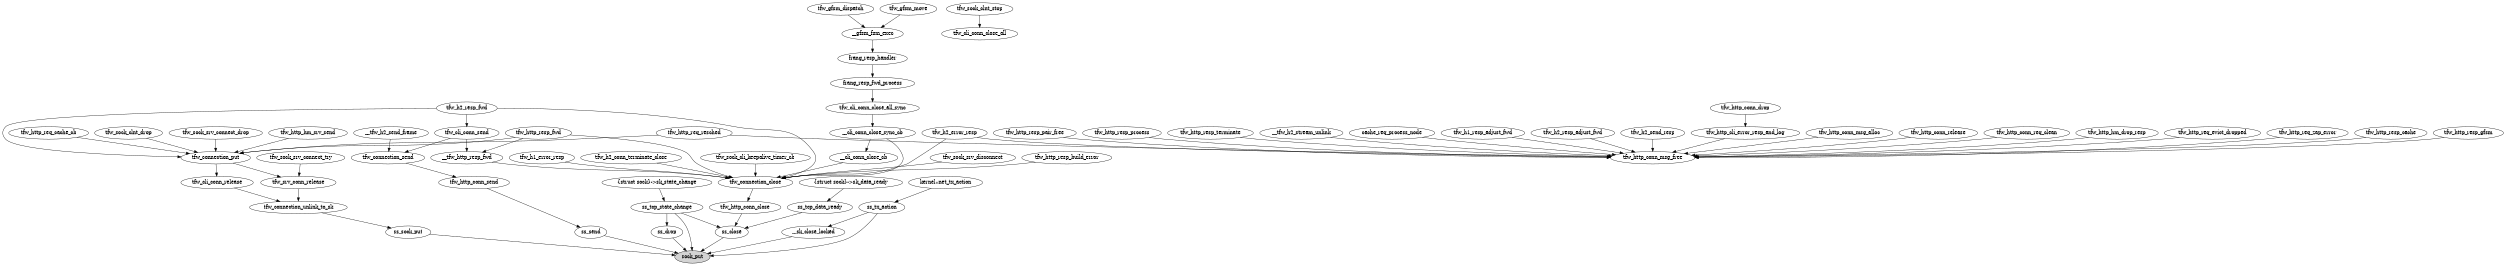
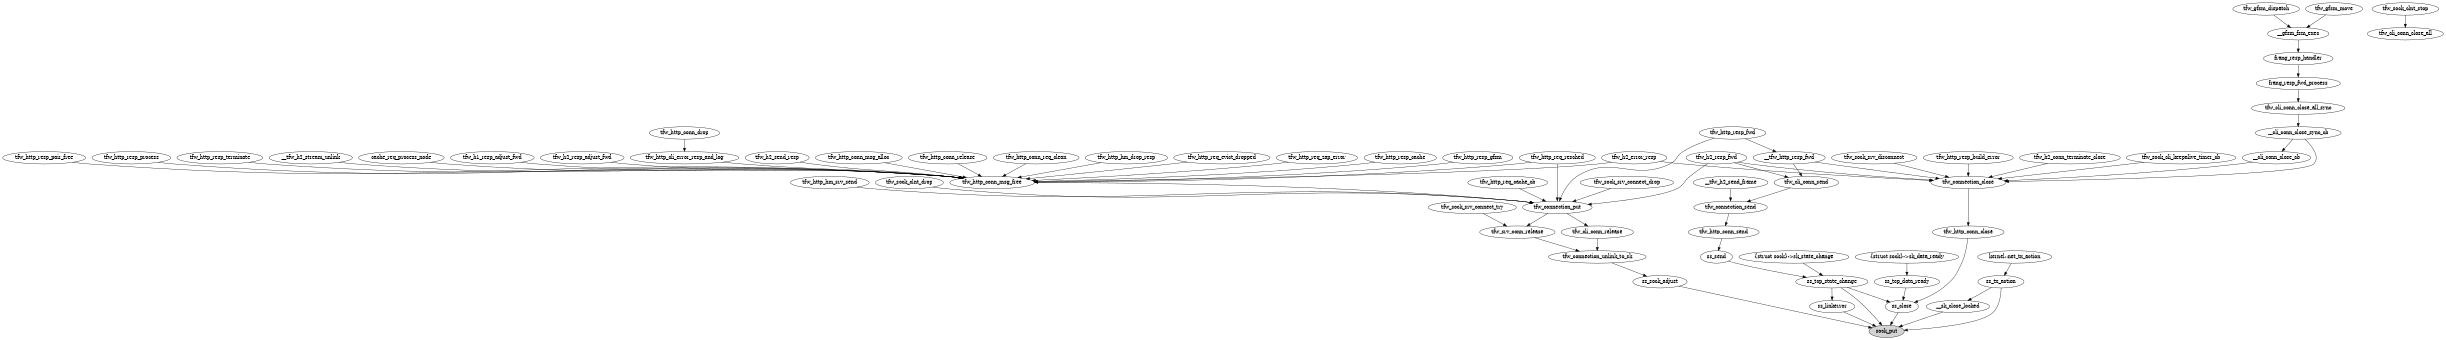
(654, 144) -> none
(467, 145) -> (1795, 167)
(542, 158) -> none
none -> (1282, 187)
(408, 232) -> (1660, 282)
(667, 232) -> (1832, 307)
(640, 244) -> (1765, 270)
